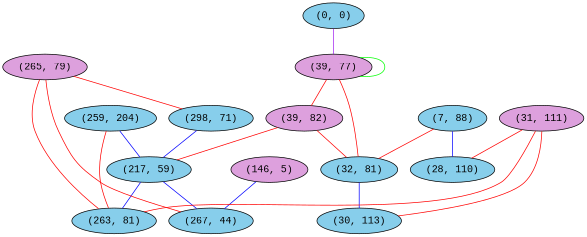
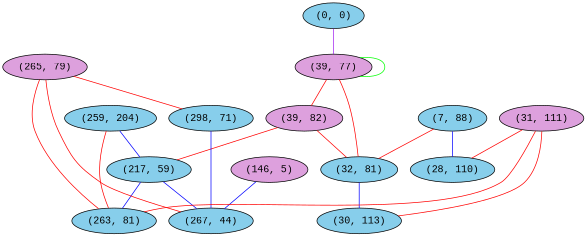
(180, 144) -> (211, 170)
